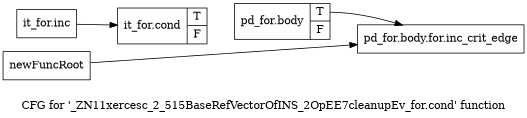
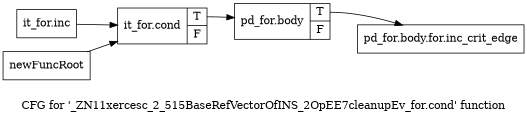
none -> (217, 17)
(220, 54) -> (99, 48)
